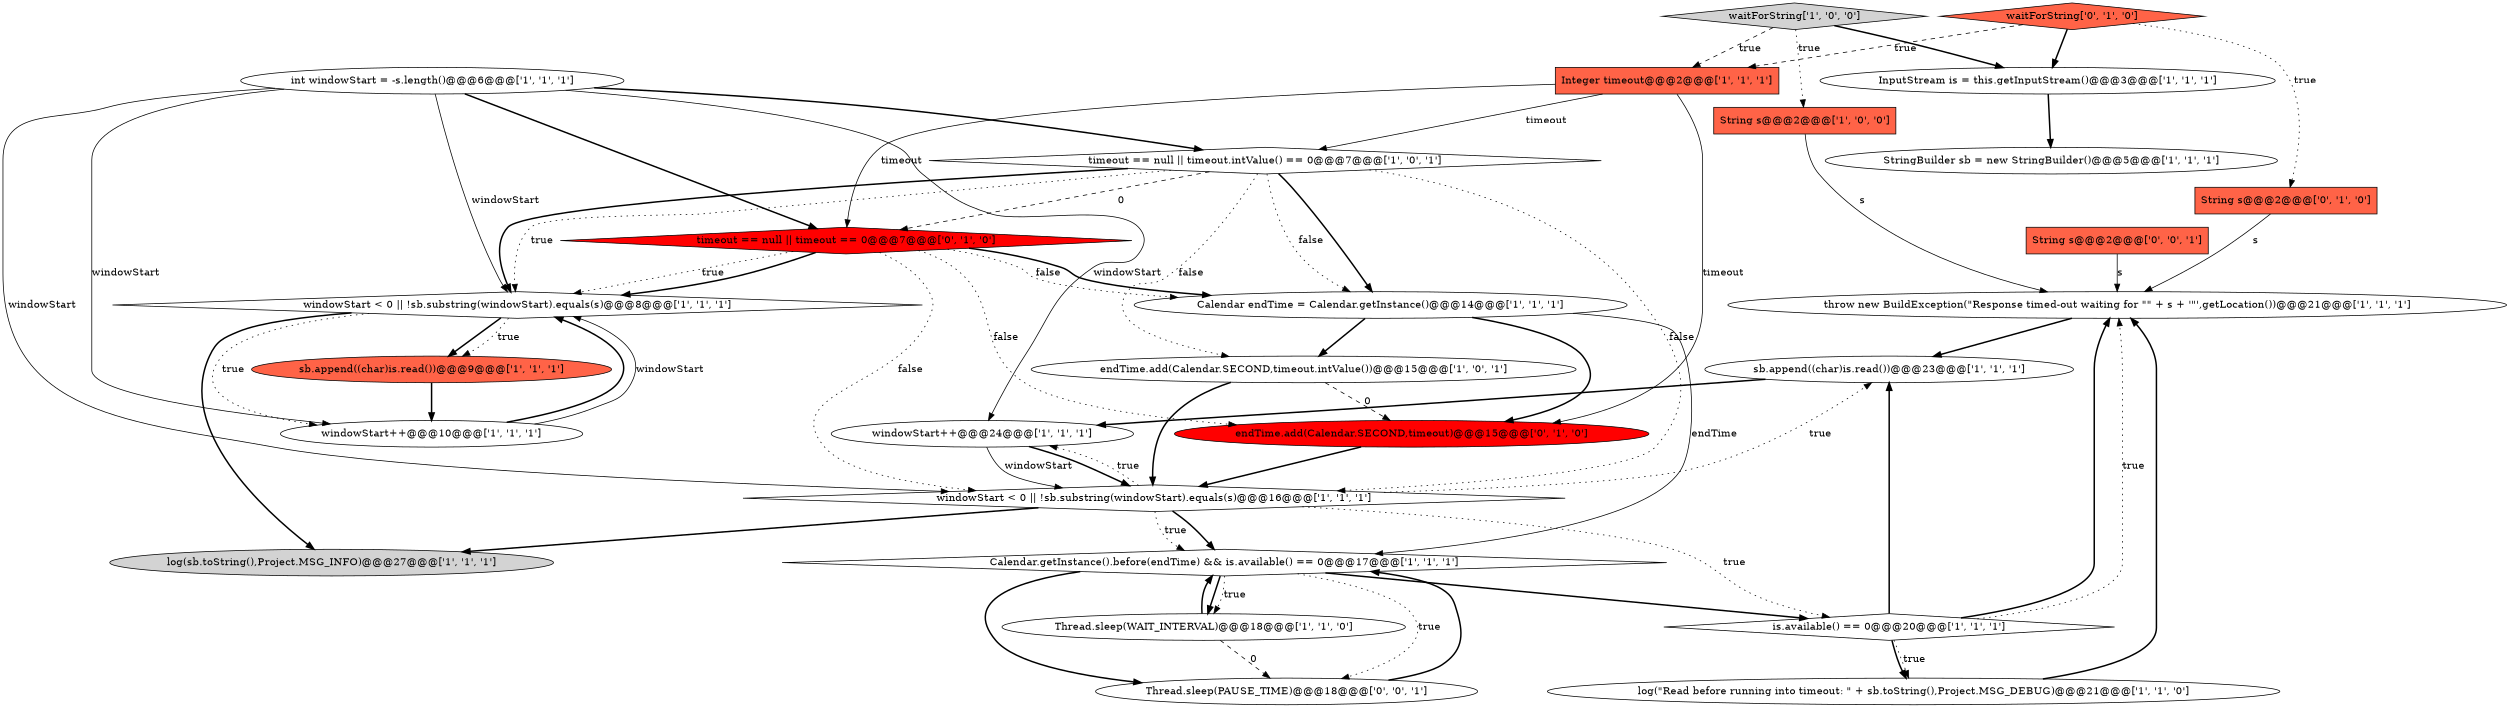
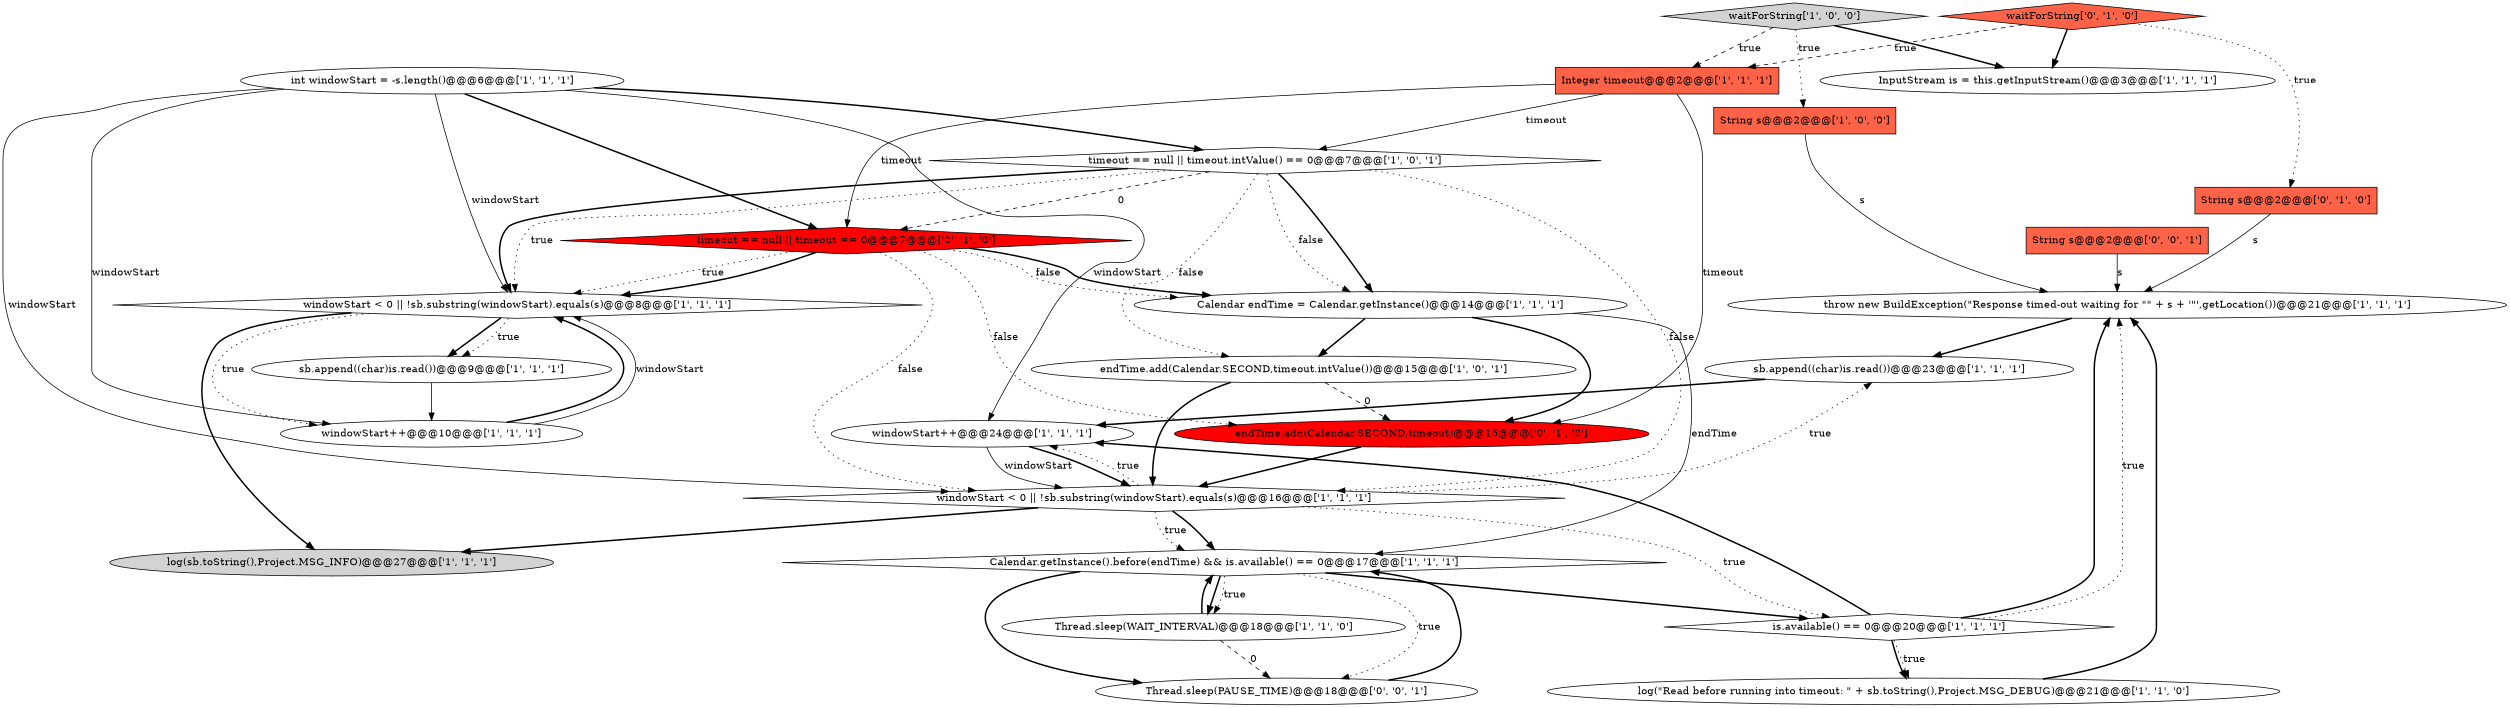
(2051, 161) -> none
(432, 369) -> (432, 369)
(432, 398) -> (432, 398)
(1889, 502) -> (1481, 474)
